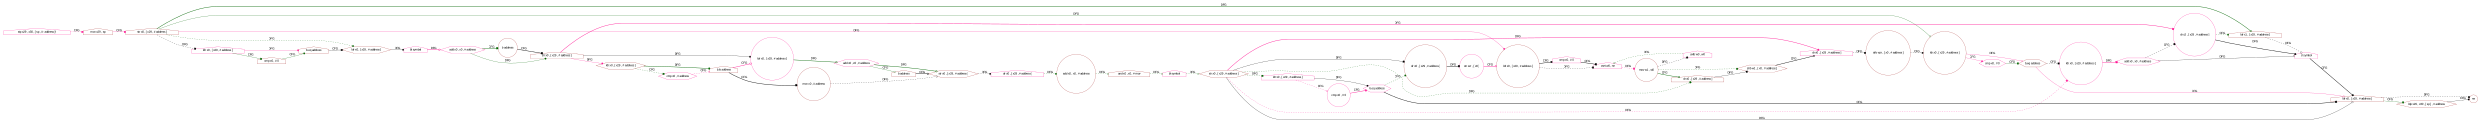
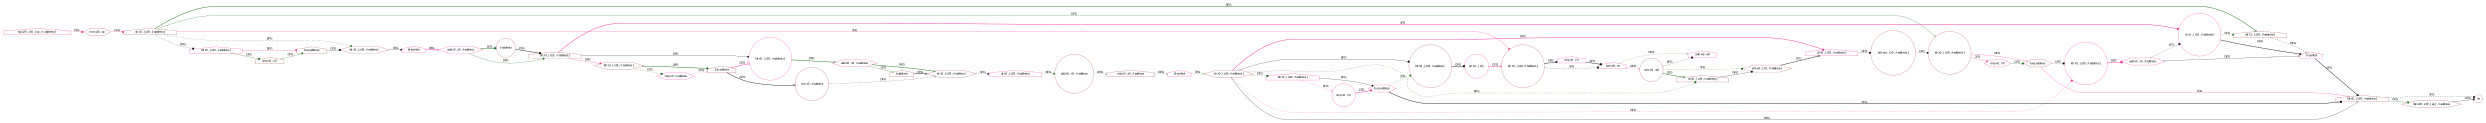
(98, 32) -> (97, 32)
(1648, 55) -> (1652, 55)
(1627, 68) -> (1632, 68)
(1129, 74) -> (1131, 74)
(761, 84) -> (759, 84)
